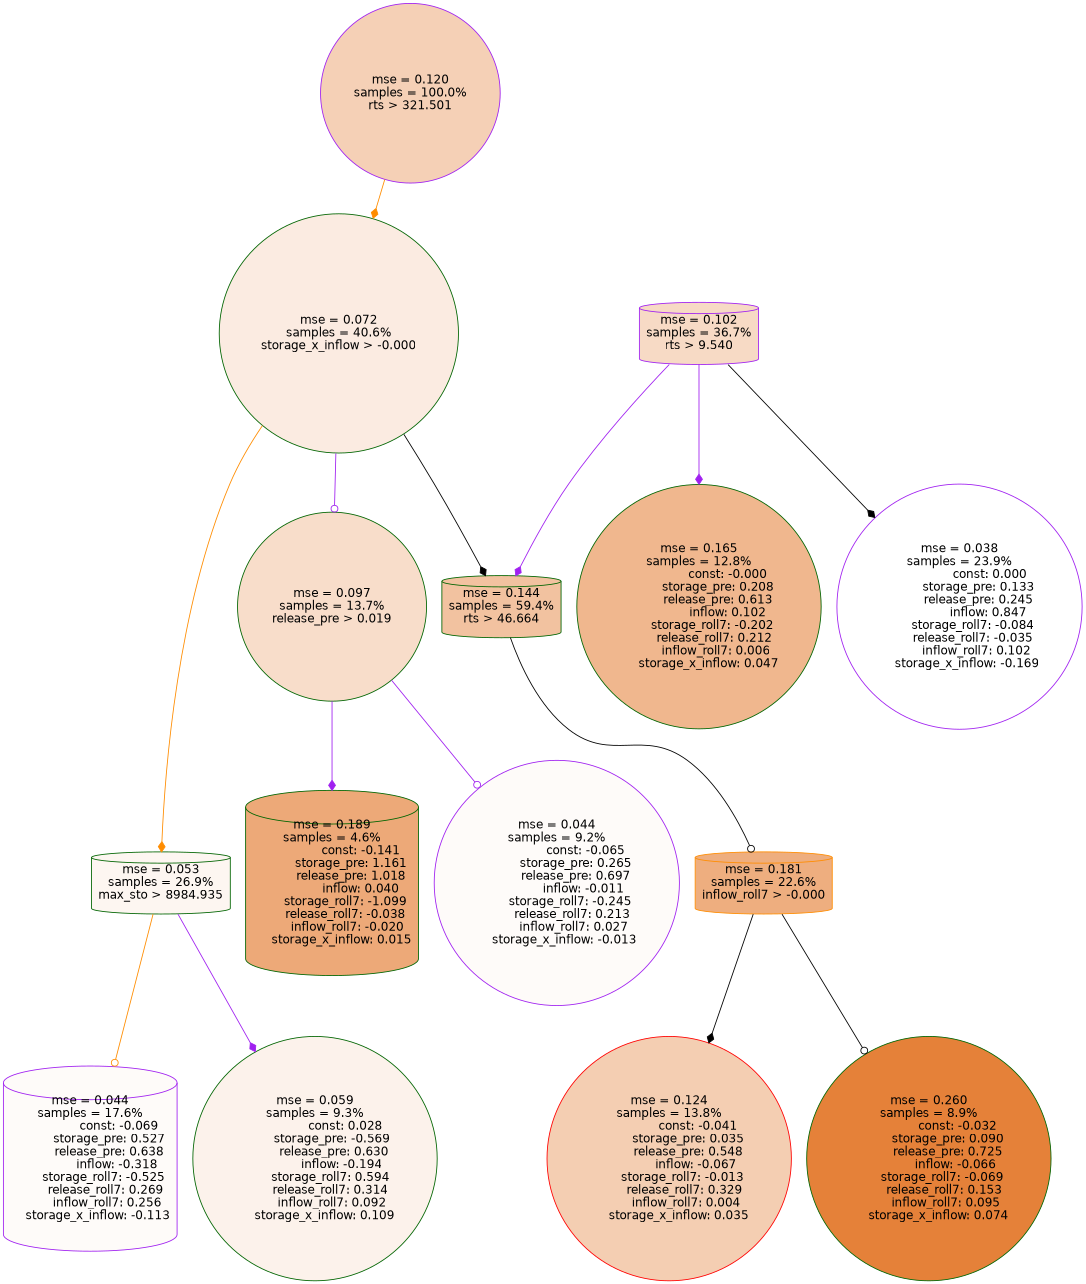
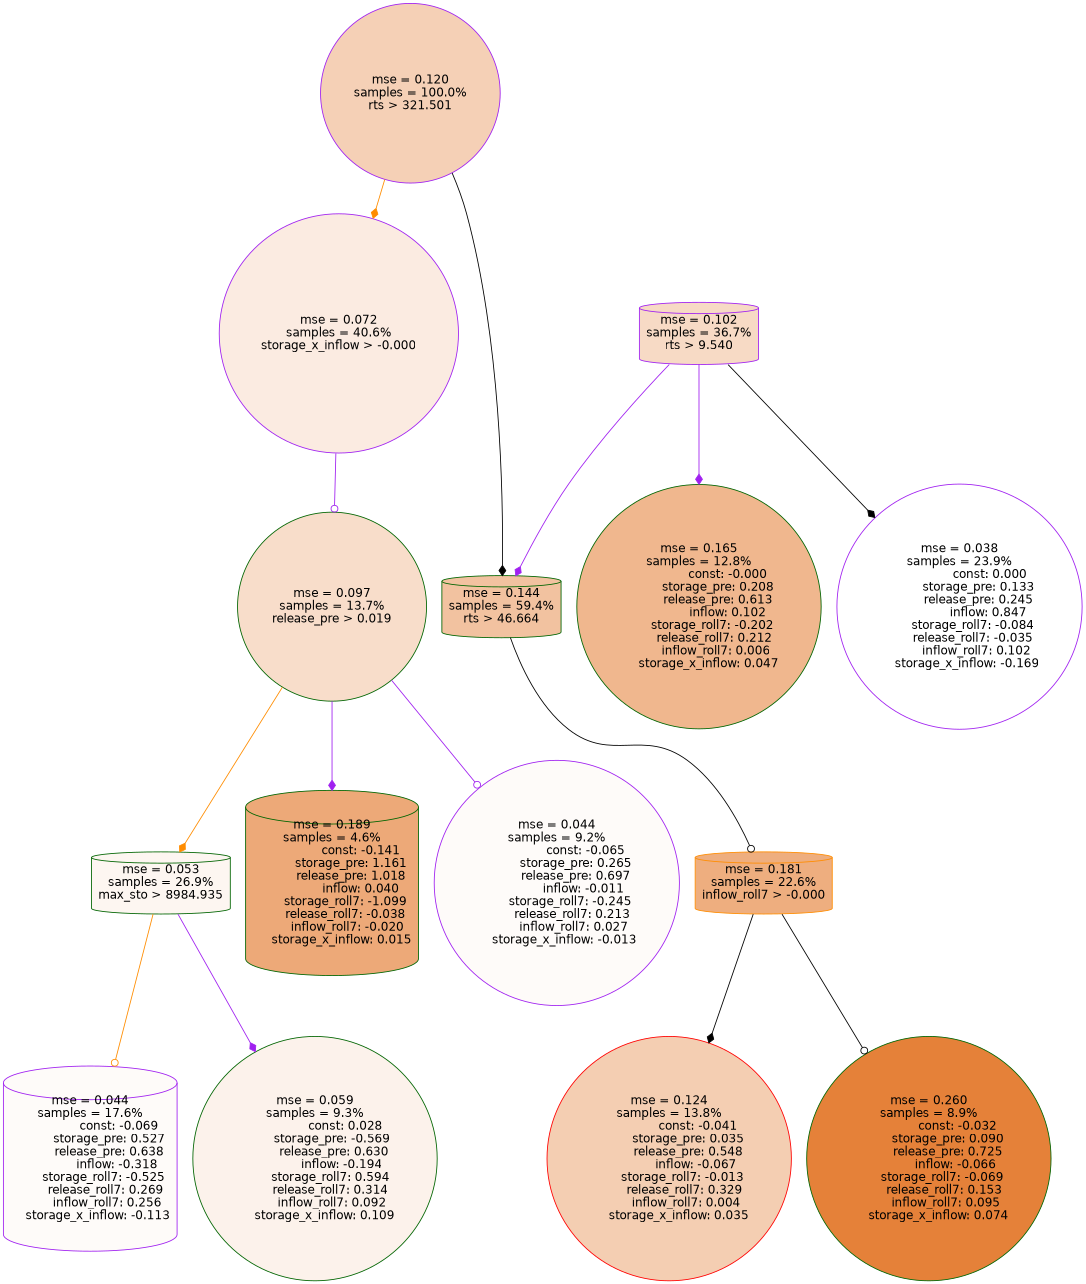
(339, 333) -> (339, 333)
(443, 500) -> (494, 367)
(187, 627) -> (234, 765)
